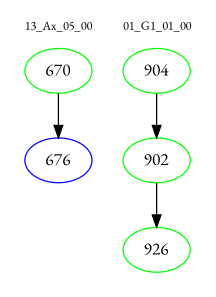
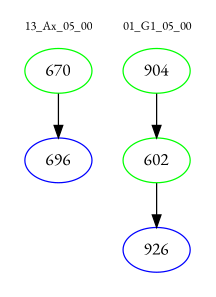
(157, 27) -> (157, 27)
(58, 160) -> (58, 160)
(157, 160) -> (157, 160)
(157, 250) -> (157, 250)
